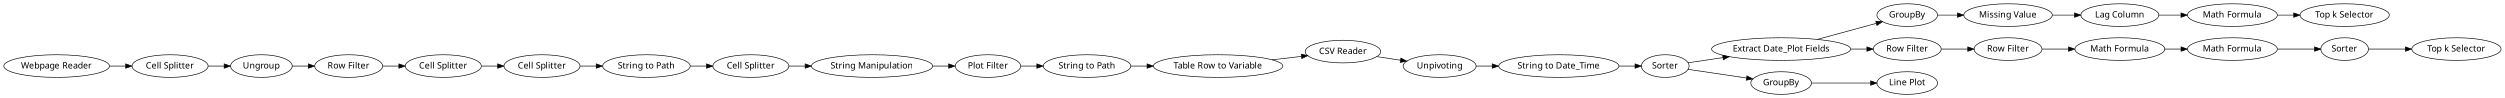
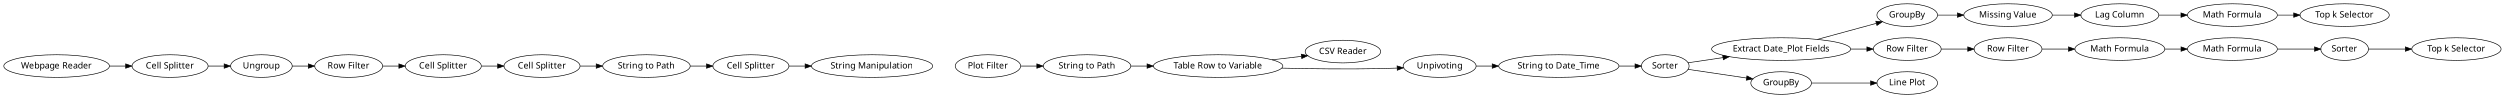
(1389, 58) -> (1339, 69)
(941, 66) -> none
